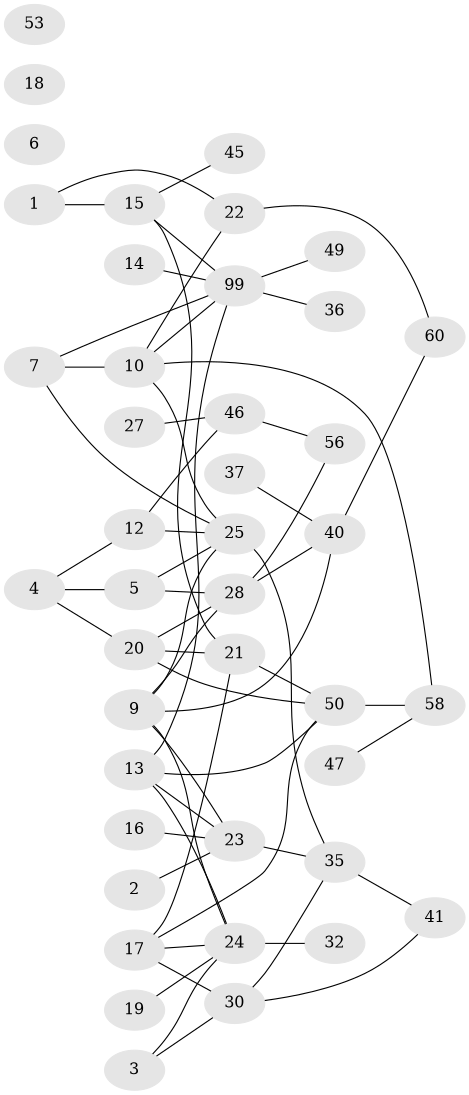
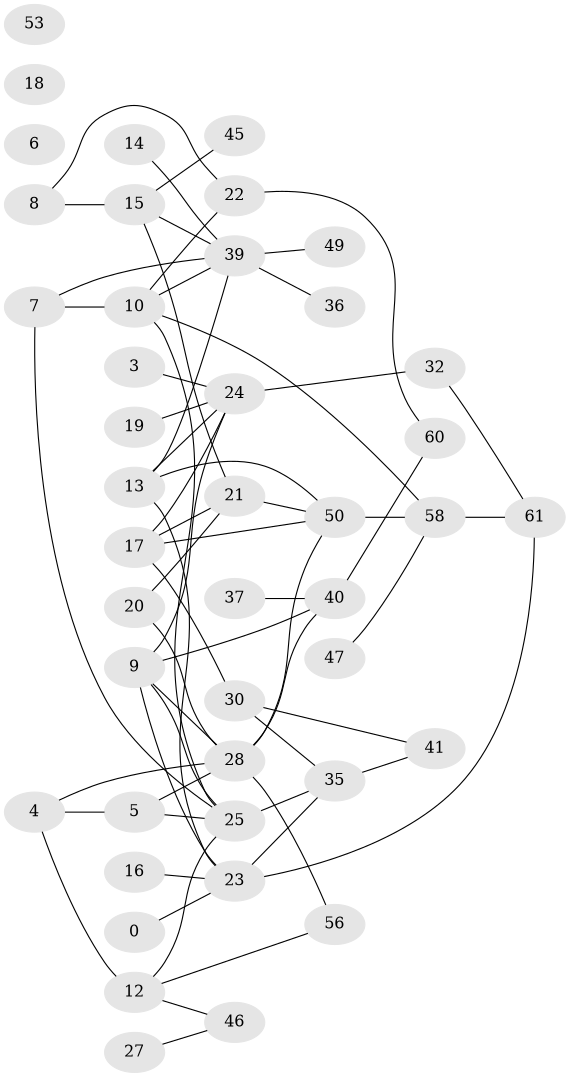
(34, 205) -> (34, 205)
(235, 286) -> (235, 256)
(285, 429) -> (235, 958)
none -> (535, 517)
(85, 620) -> (130, 776)
(218, 688) -> (289, 641)
(135, 890) -> (135, 932)
(185, 1037) -> none
